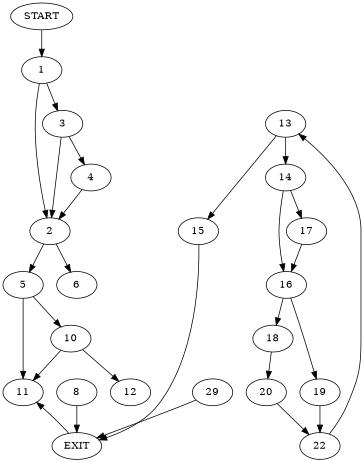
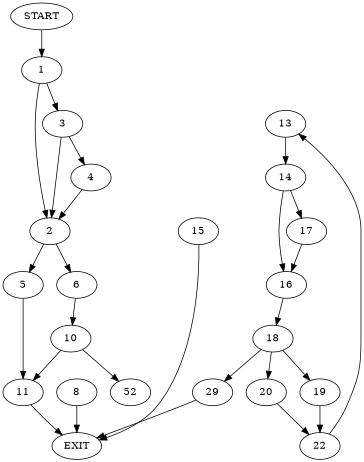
(244, 175) -> none
(44, 309) -> (74, 308)
(303, 335) -> (294, 363)
none -> (246, 363)
(131, 392) -> (131, 392)
(56, 420) -> (44, 418)
